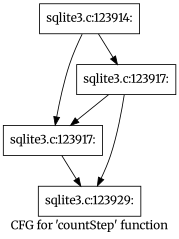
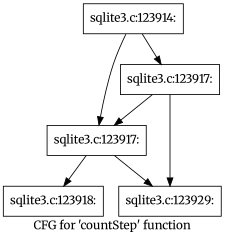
none -> (53, 201)
